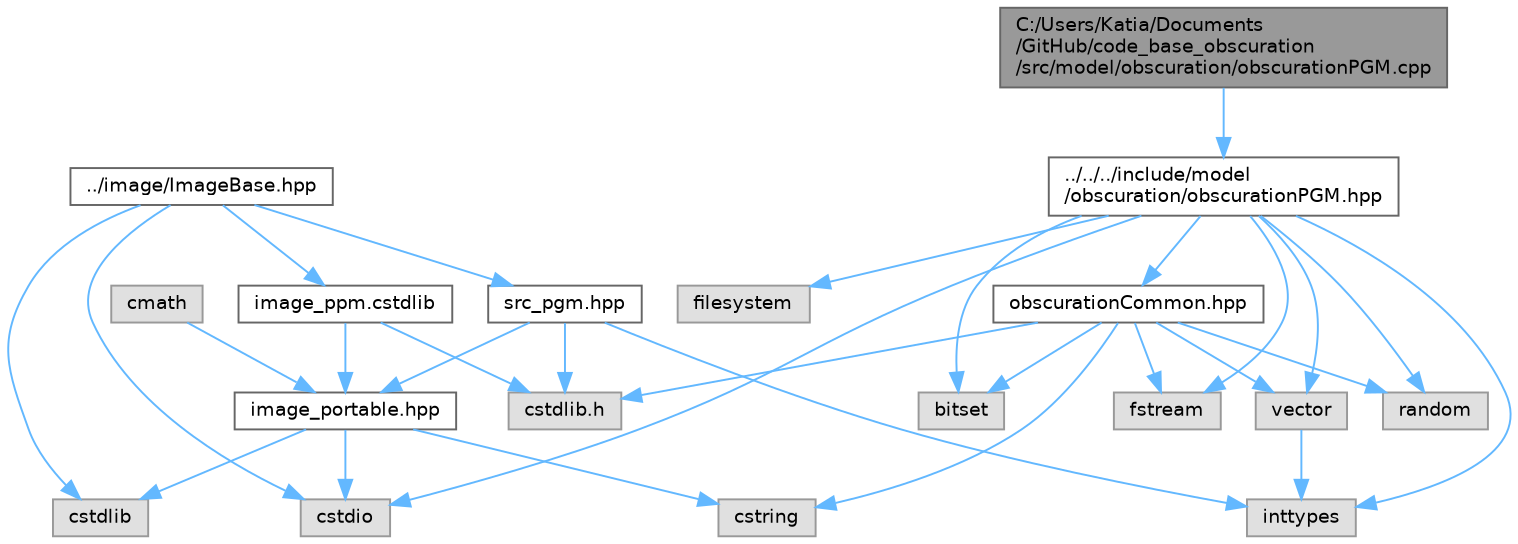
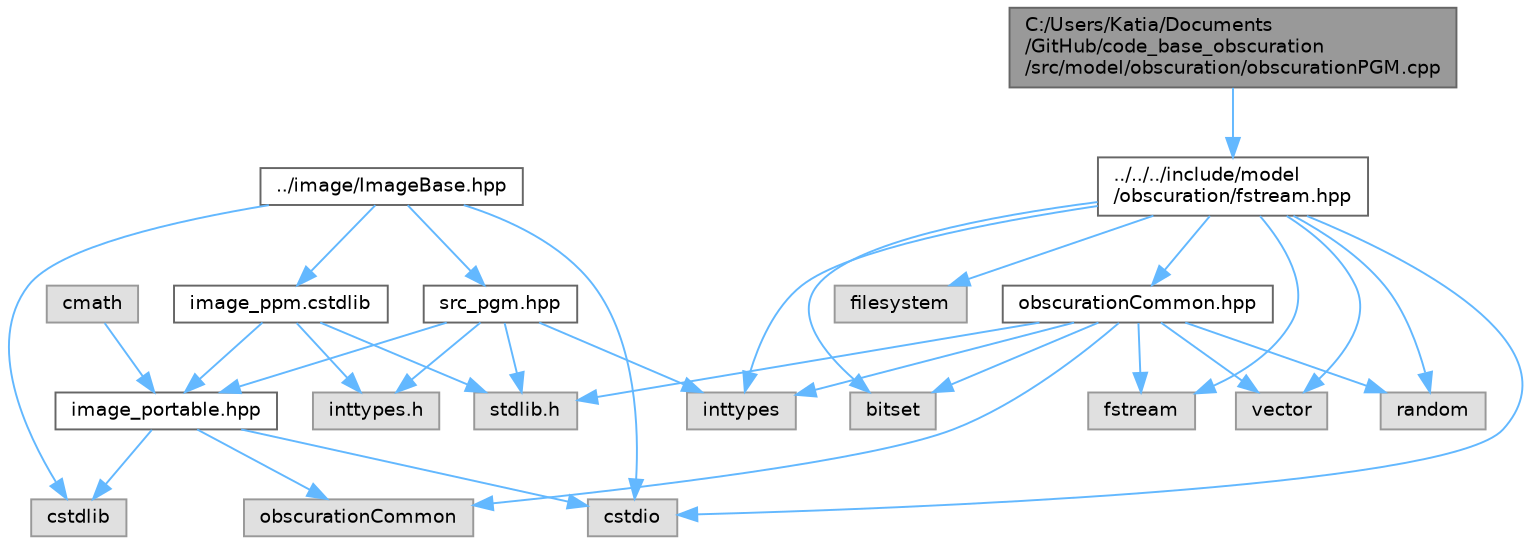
(1224, 187) -> (1233, 187)
none -> (376, 411)
(565, 411) -> (526, 411)
(1301, 455) -> (945, 356)
(767, 518) -> (359, 518)
